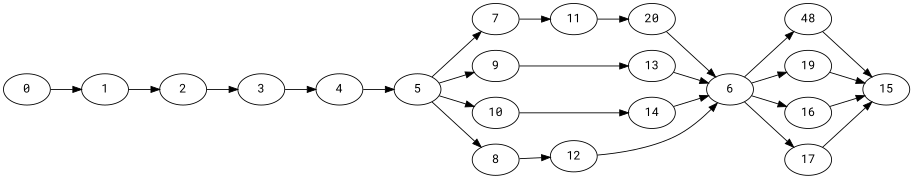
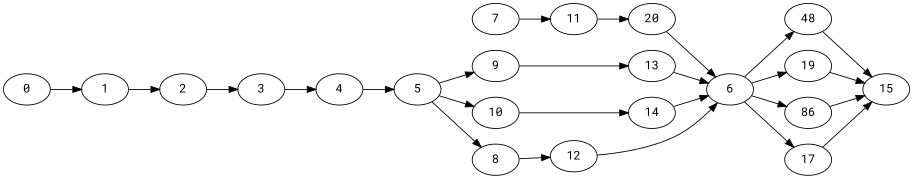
(453, 57) -> none
(808, 113) -> (808, 113)
